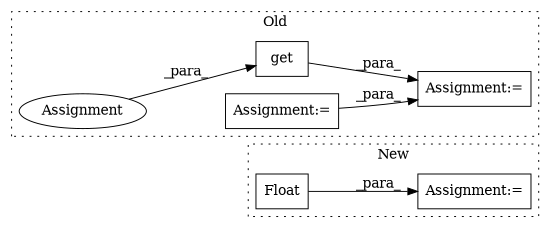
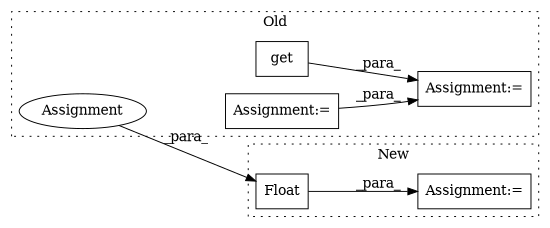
(188, 84) -> (183, 151)
